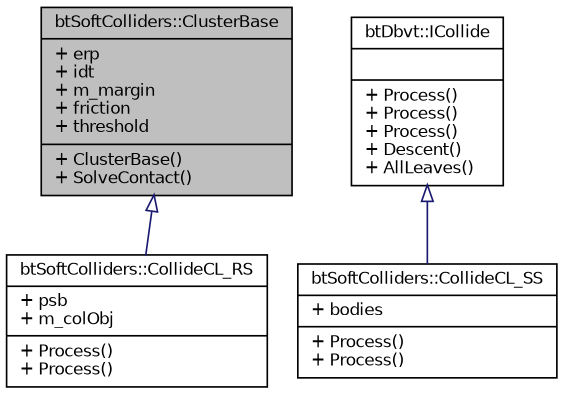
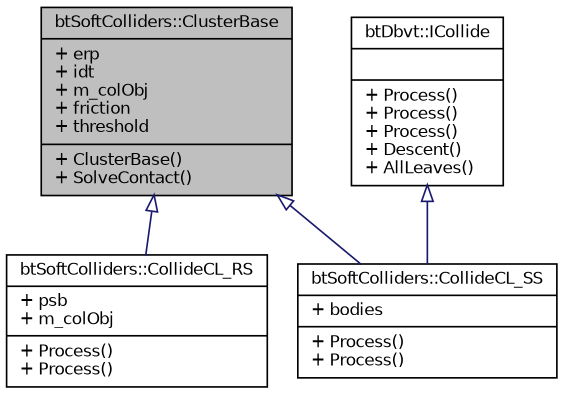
(105, 91) -> (102, 91)
none -> (326, 235)
